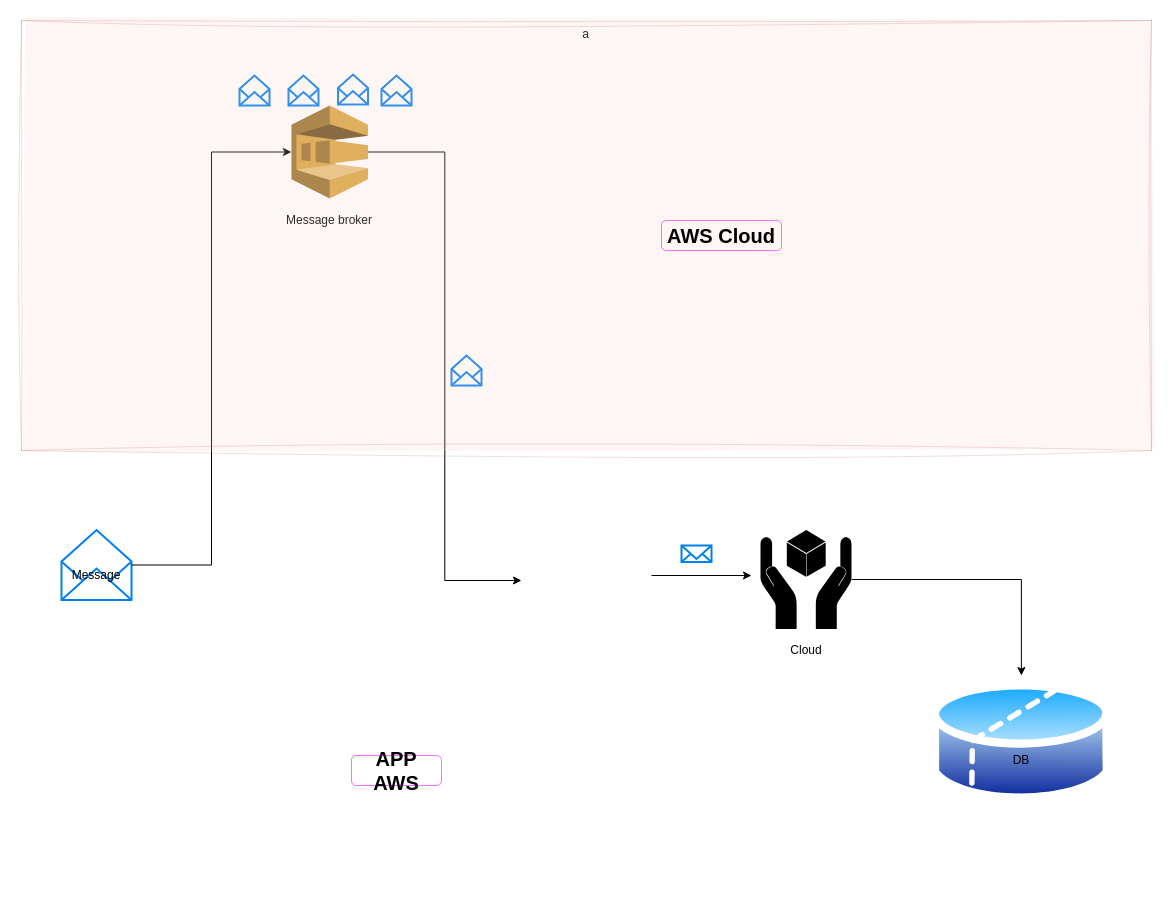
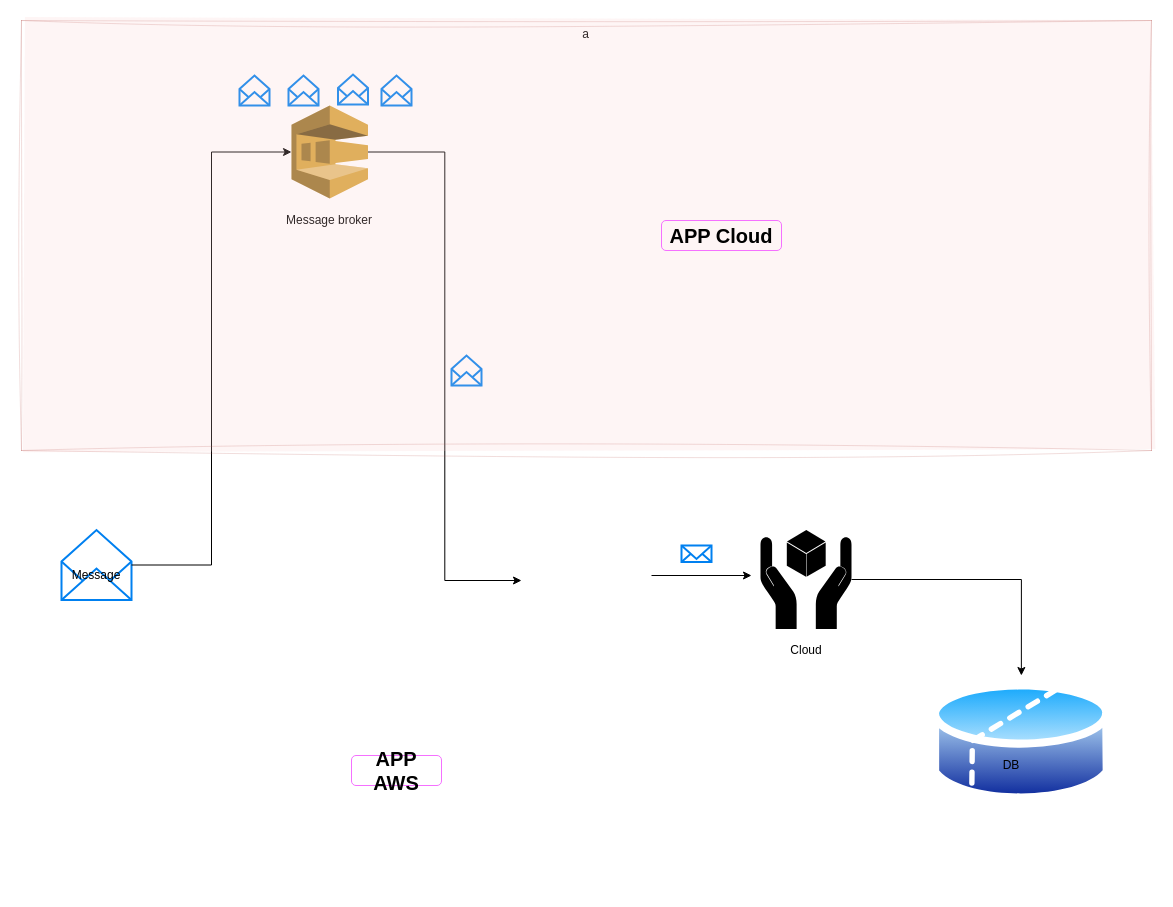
(722, 236) -> (722, 236)
(1021, 761) -> (1011, 766)
